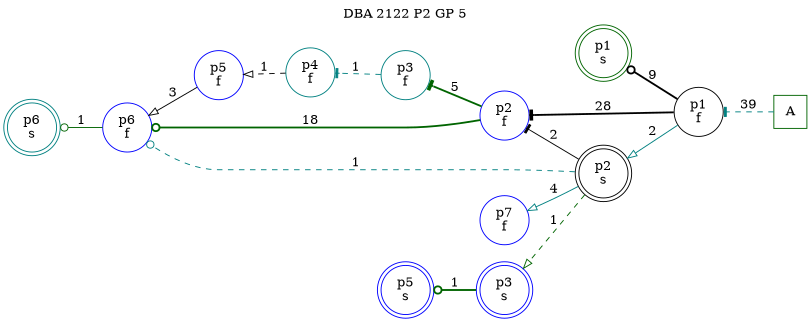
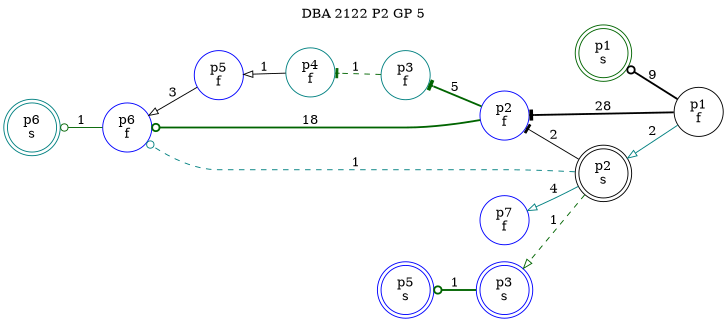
(269, 74) -> (269, 74)
(360, 74) -> (360, 74)
(790, 112) -> none
